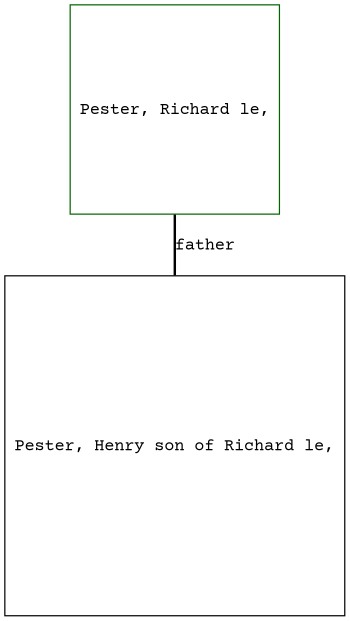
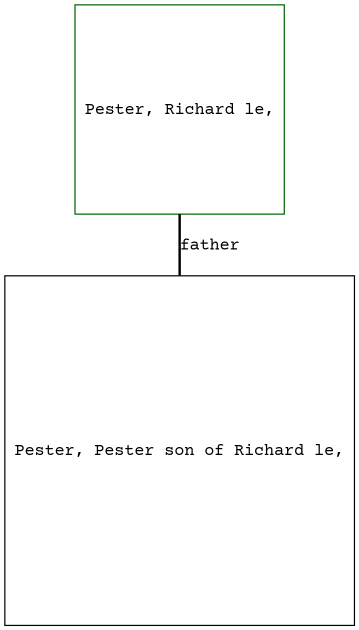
(175, 446) -> (180, 451)
